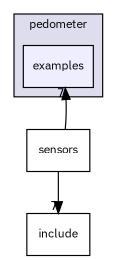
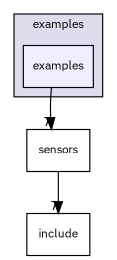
(58, 25) -> (58, 25)
(66, 114) -> (51, 104)
